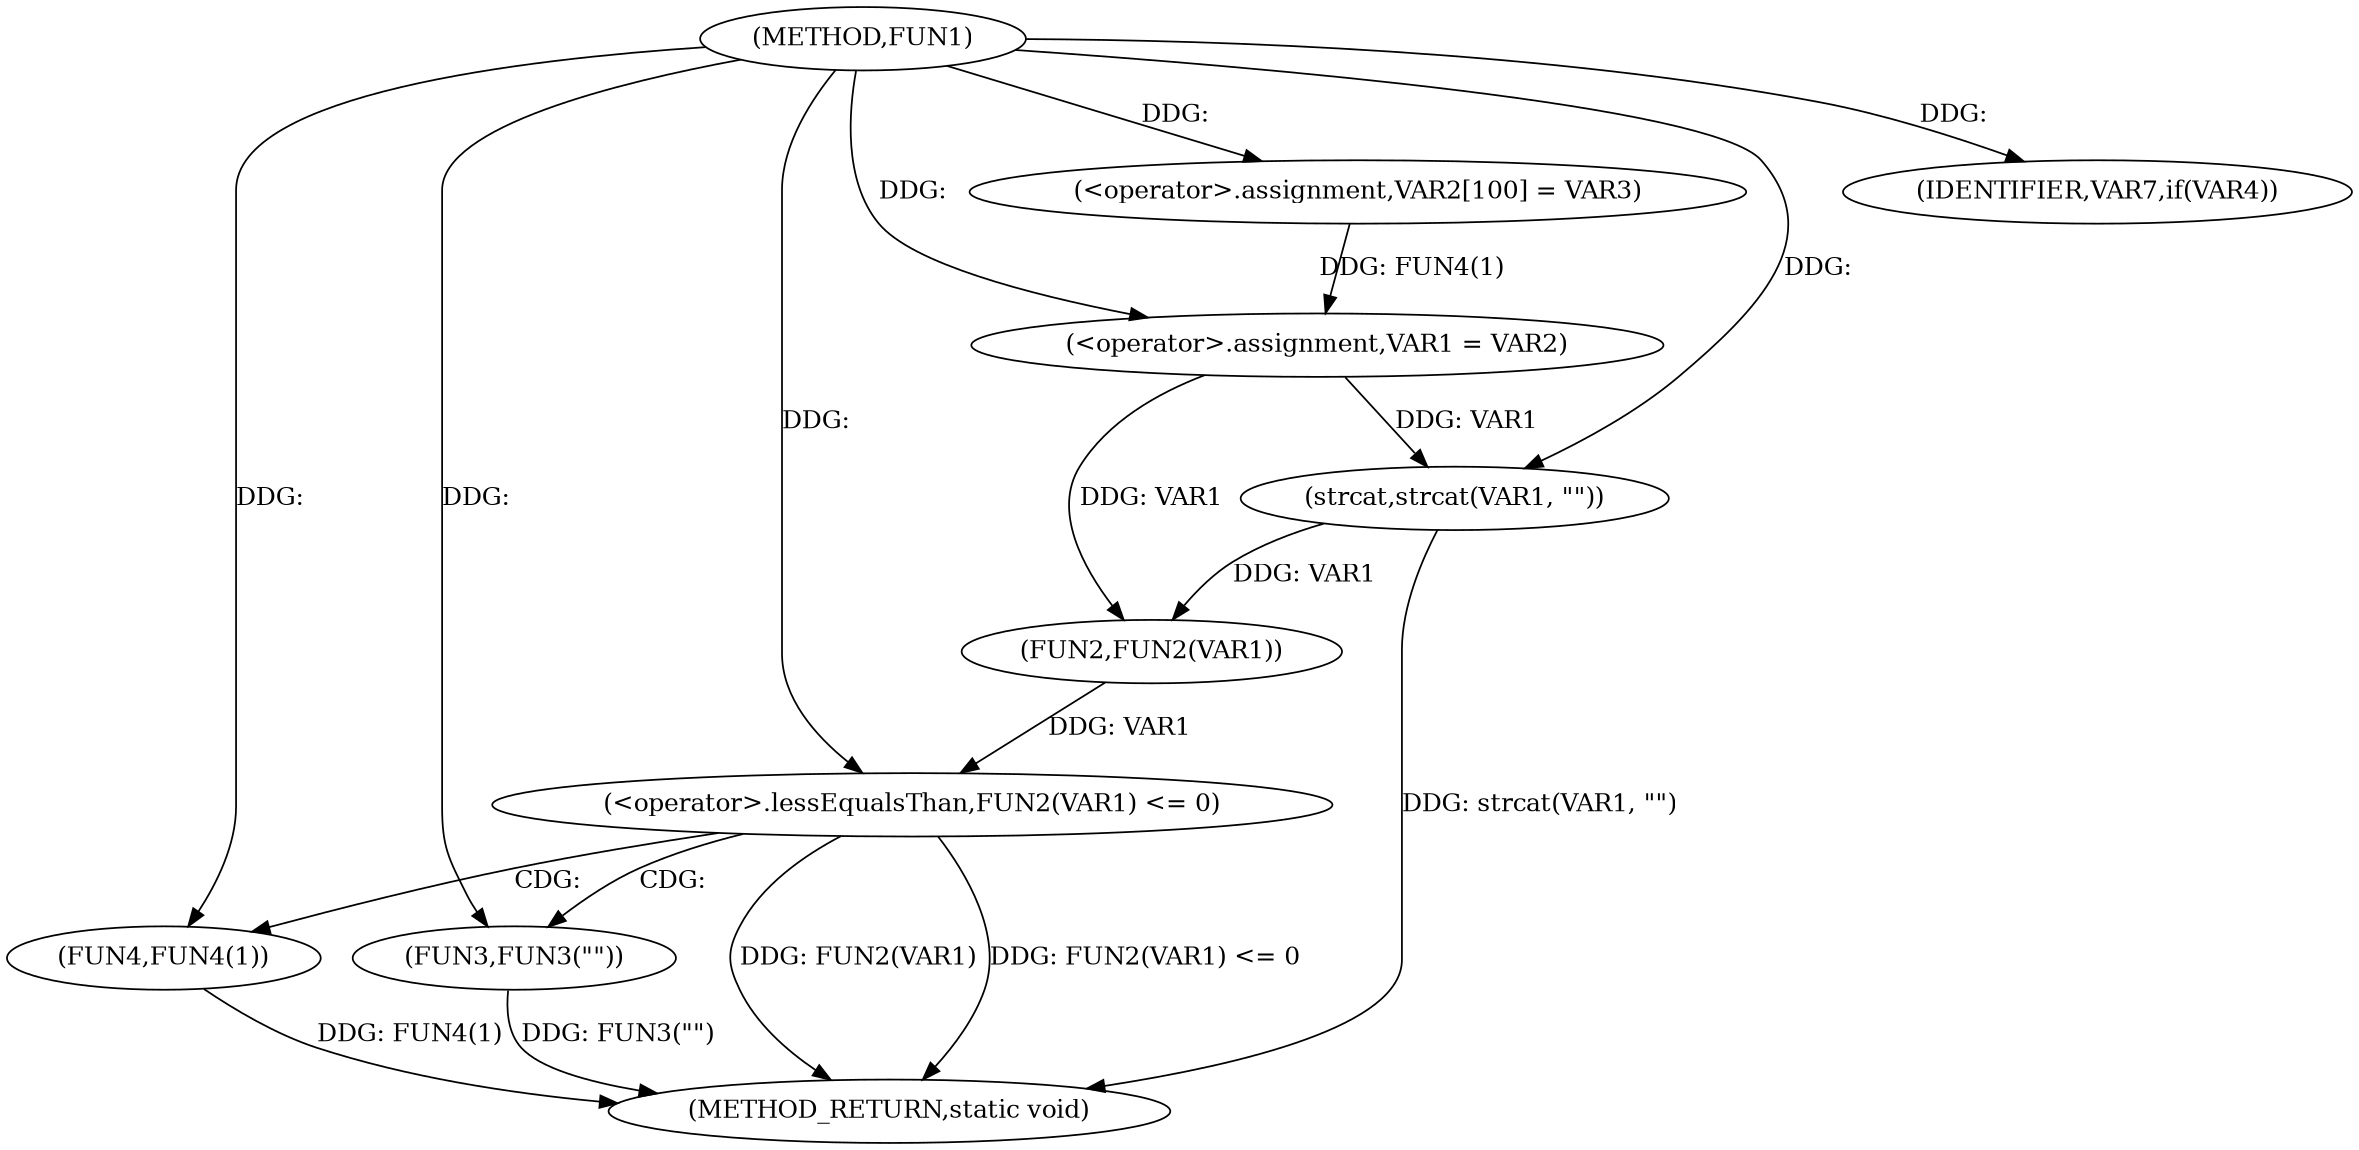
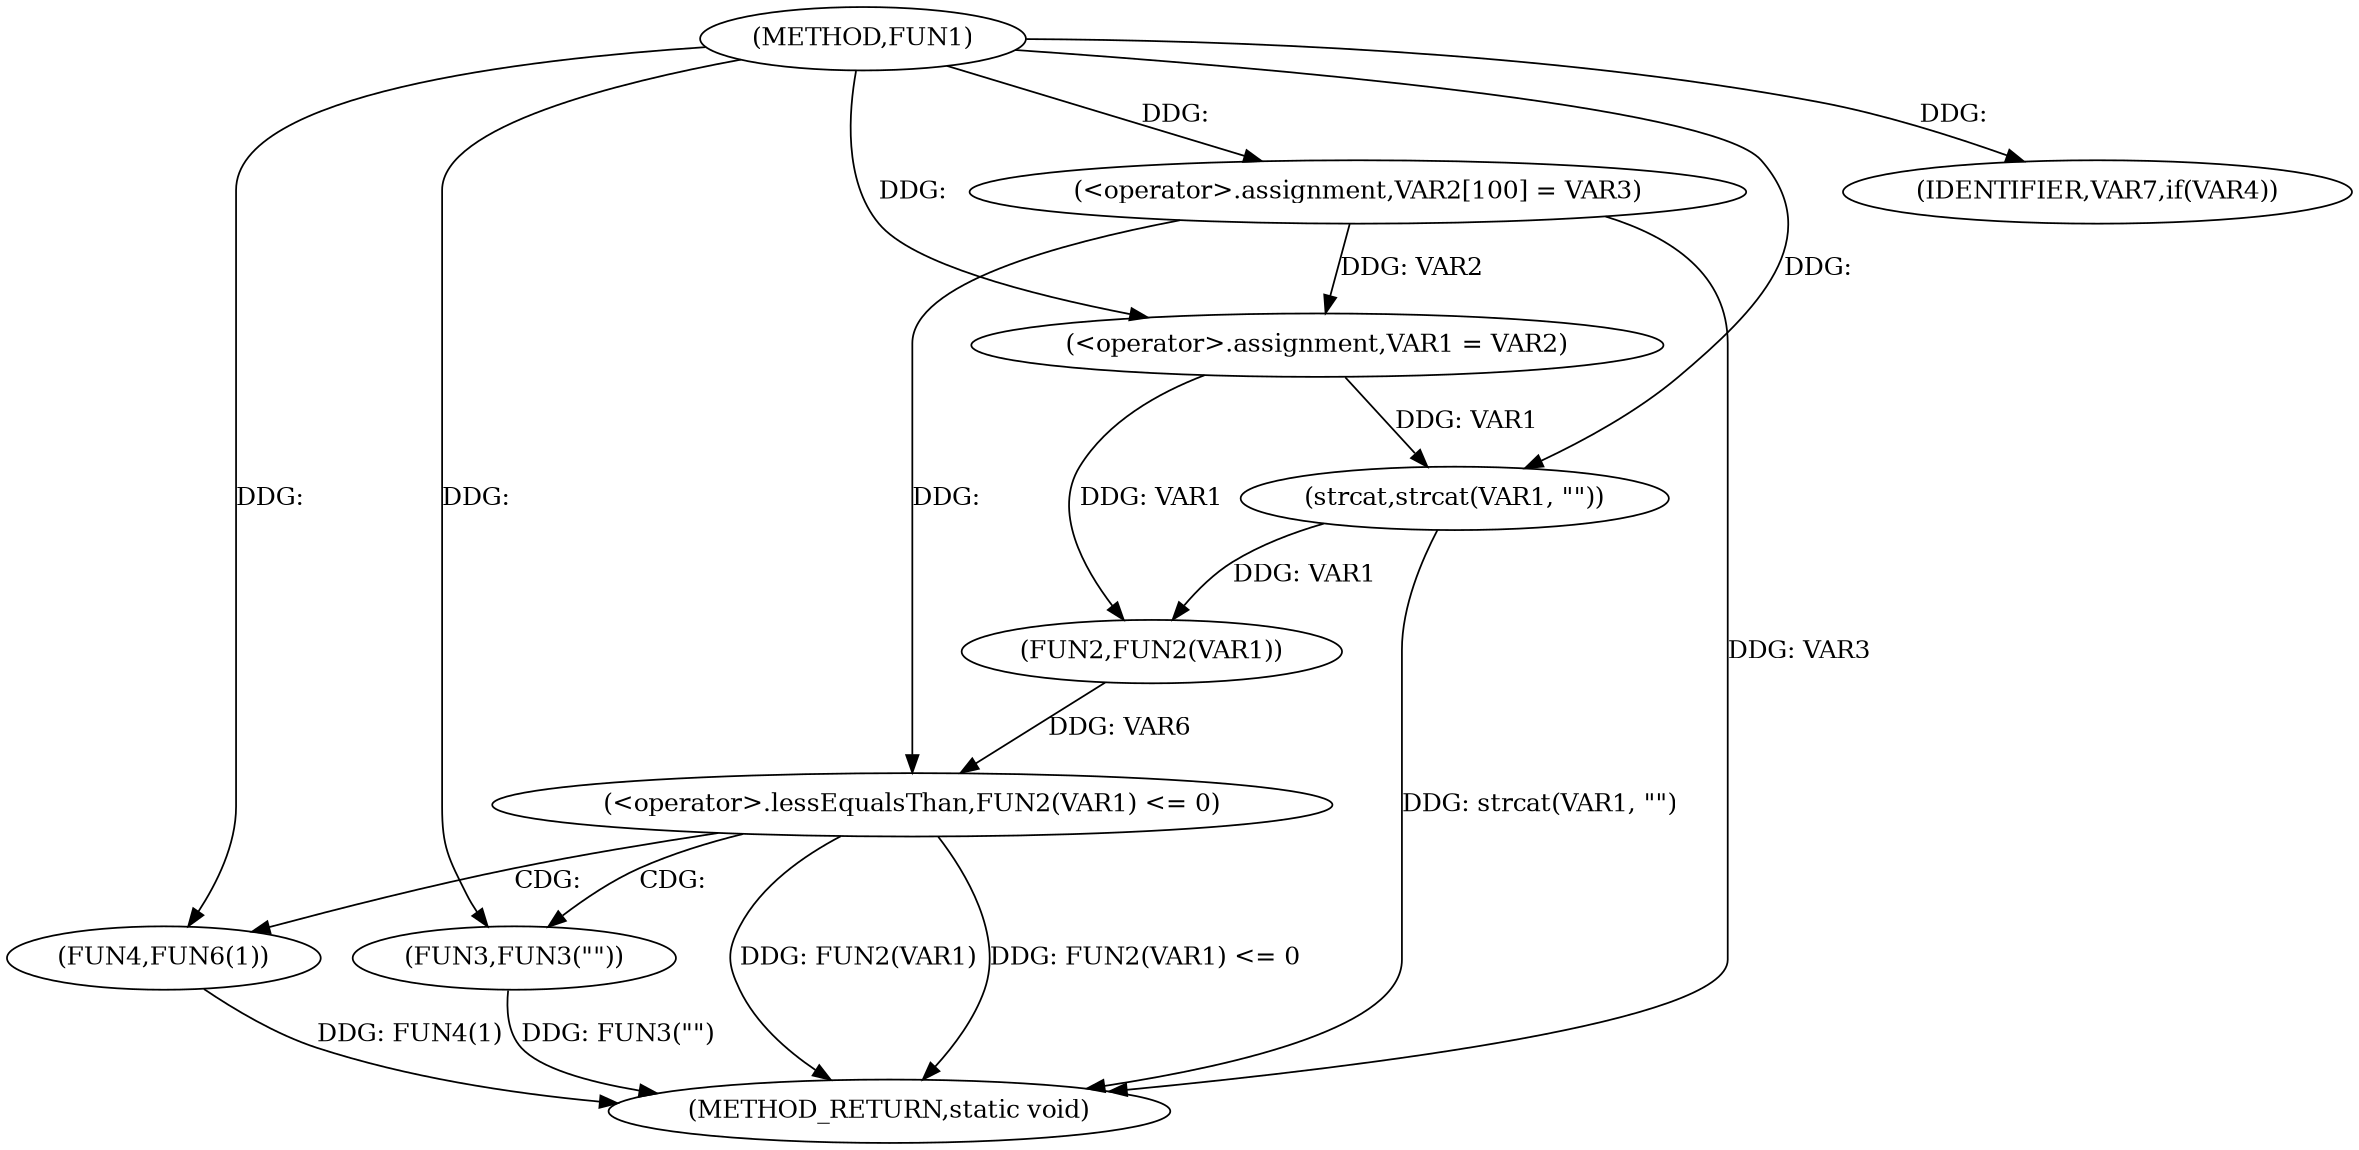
(1412, 269) -> (1412, 269)
(782, 420) -> (912, 395)
(1120, 728) -> (1120, 728)
none -> (1728, 869)
(164, 958) -> (164, 958)
